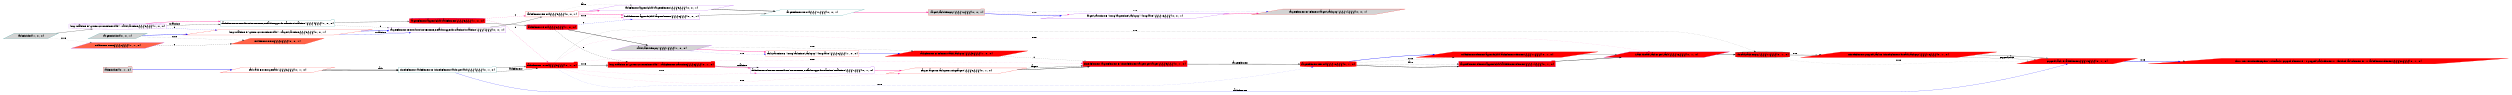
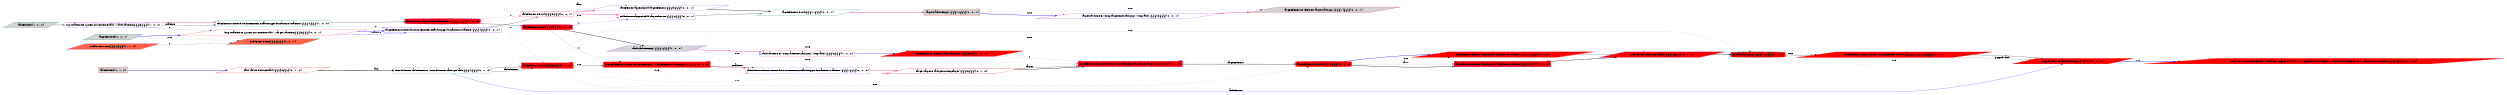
(70, 40) -> none
(278, 41) -> (273, 42)
